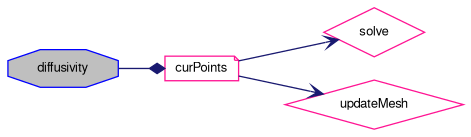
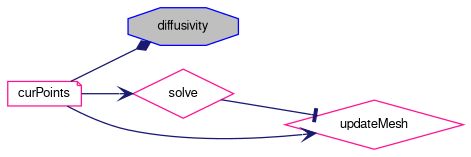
(134, 68) -> (103, 65)
none -> (266, 107)
